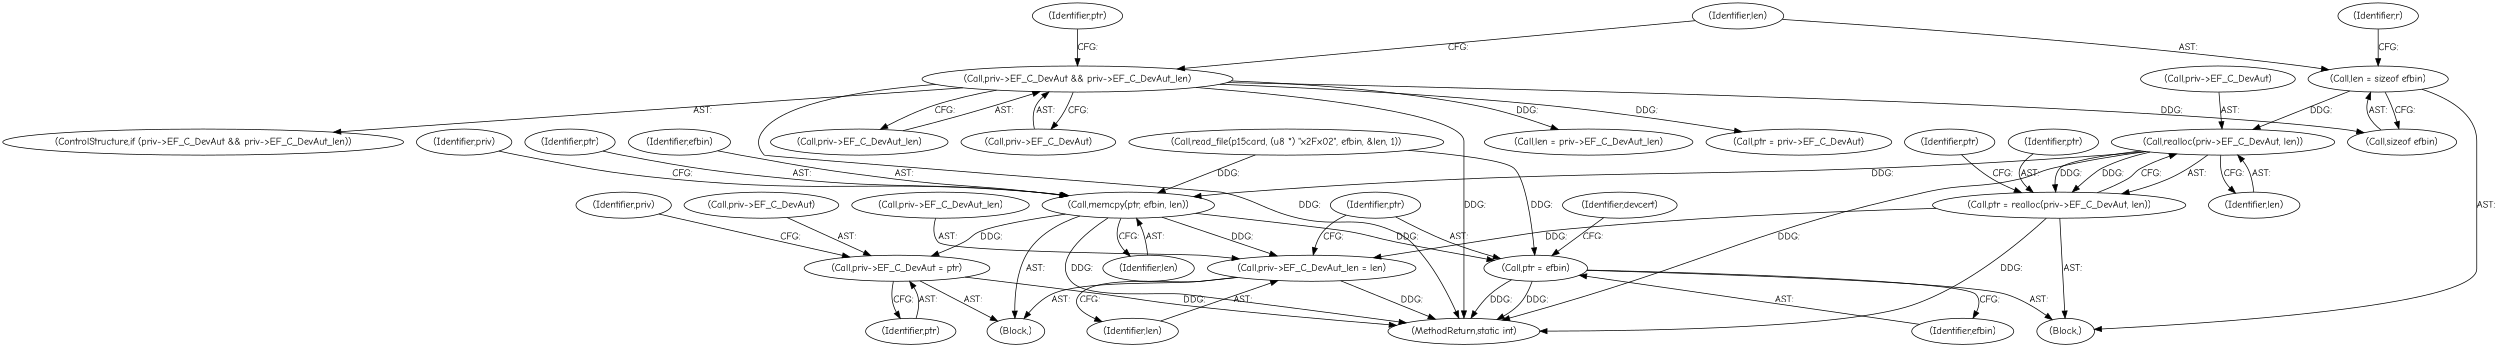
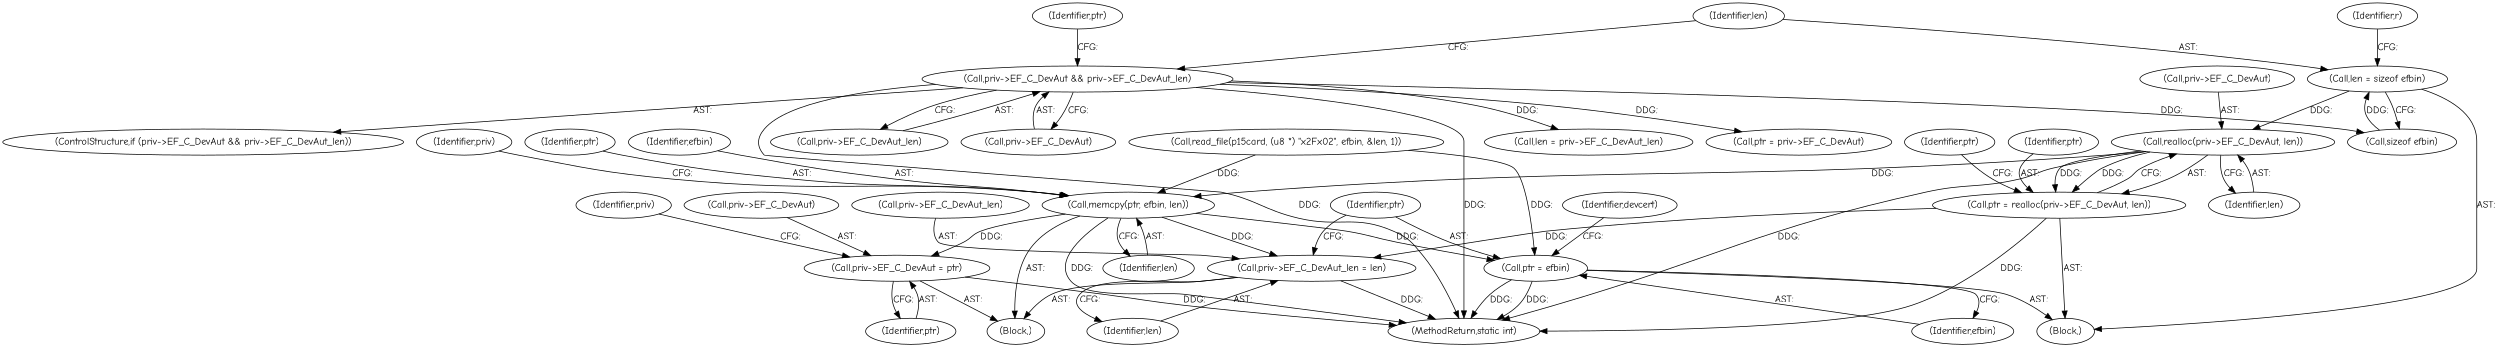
(2380, 111) -> (2379, 111)
